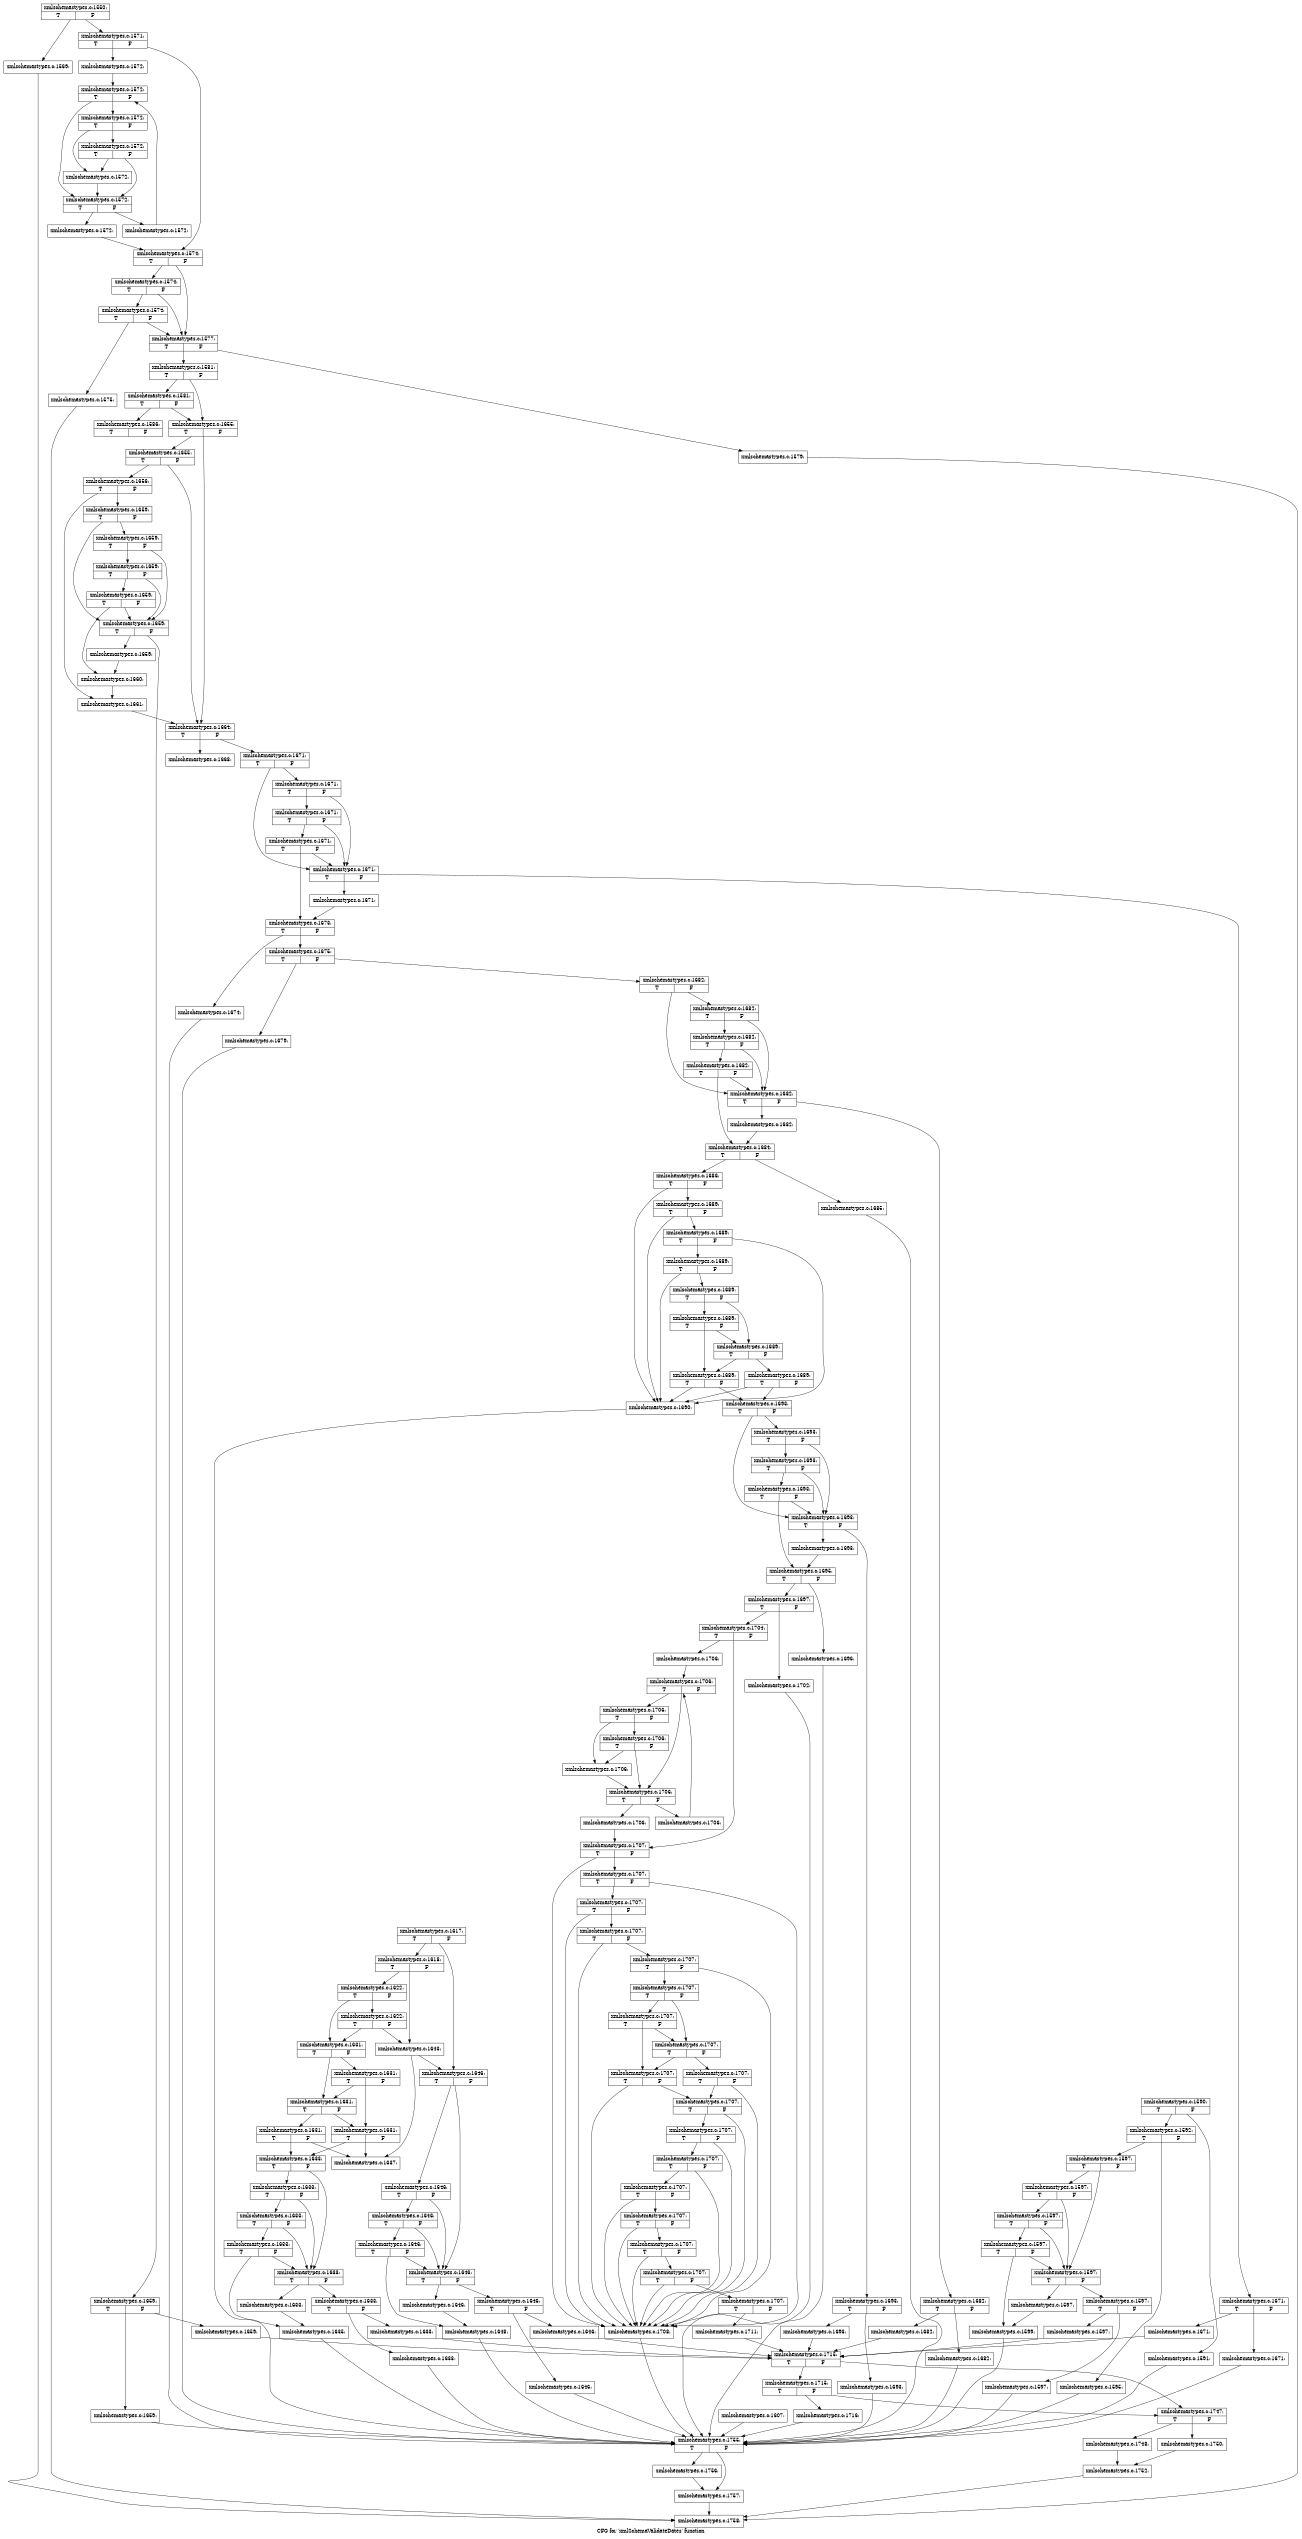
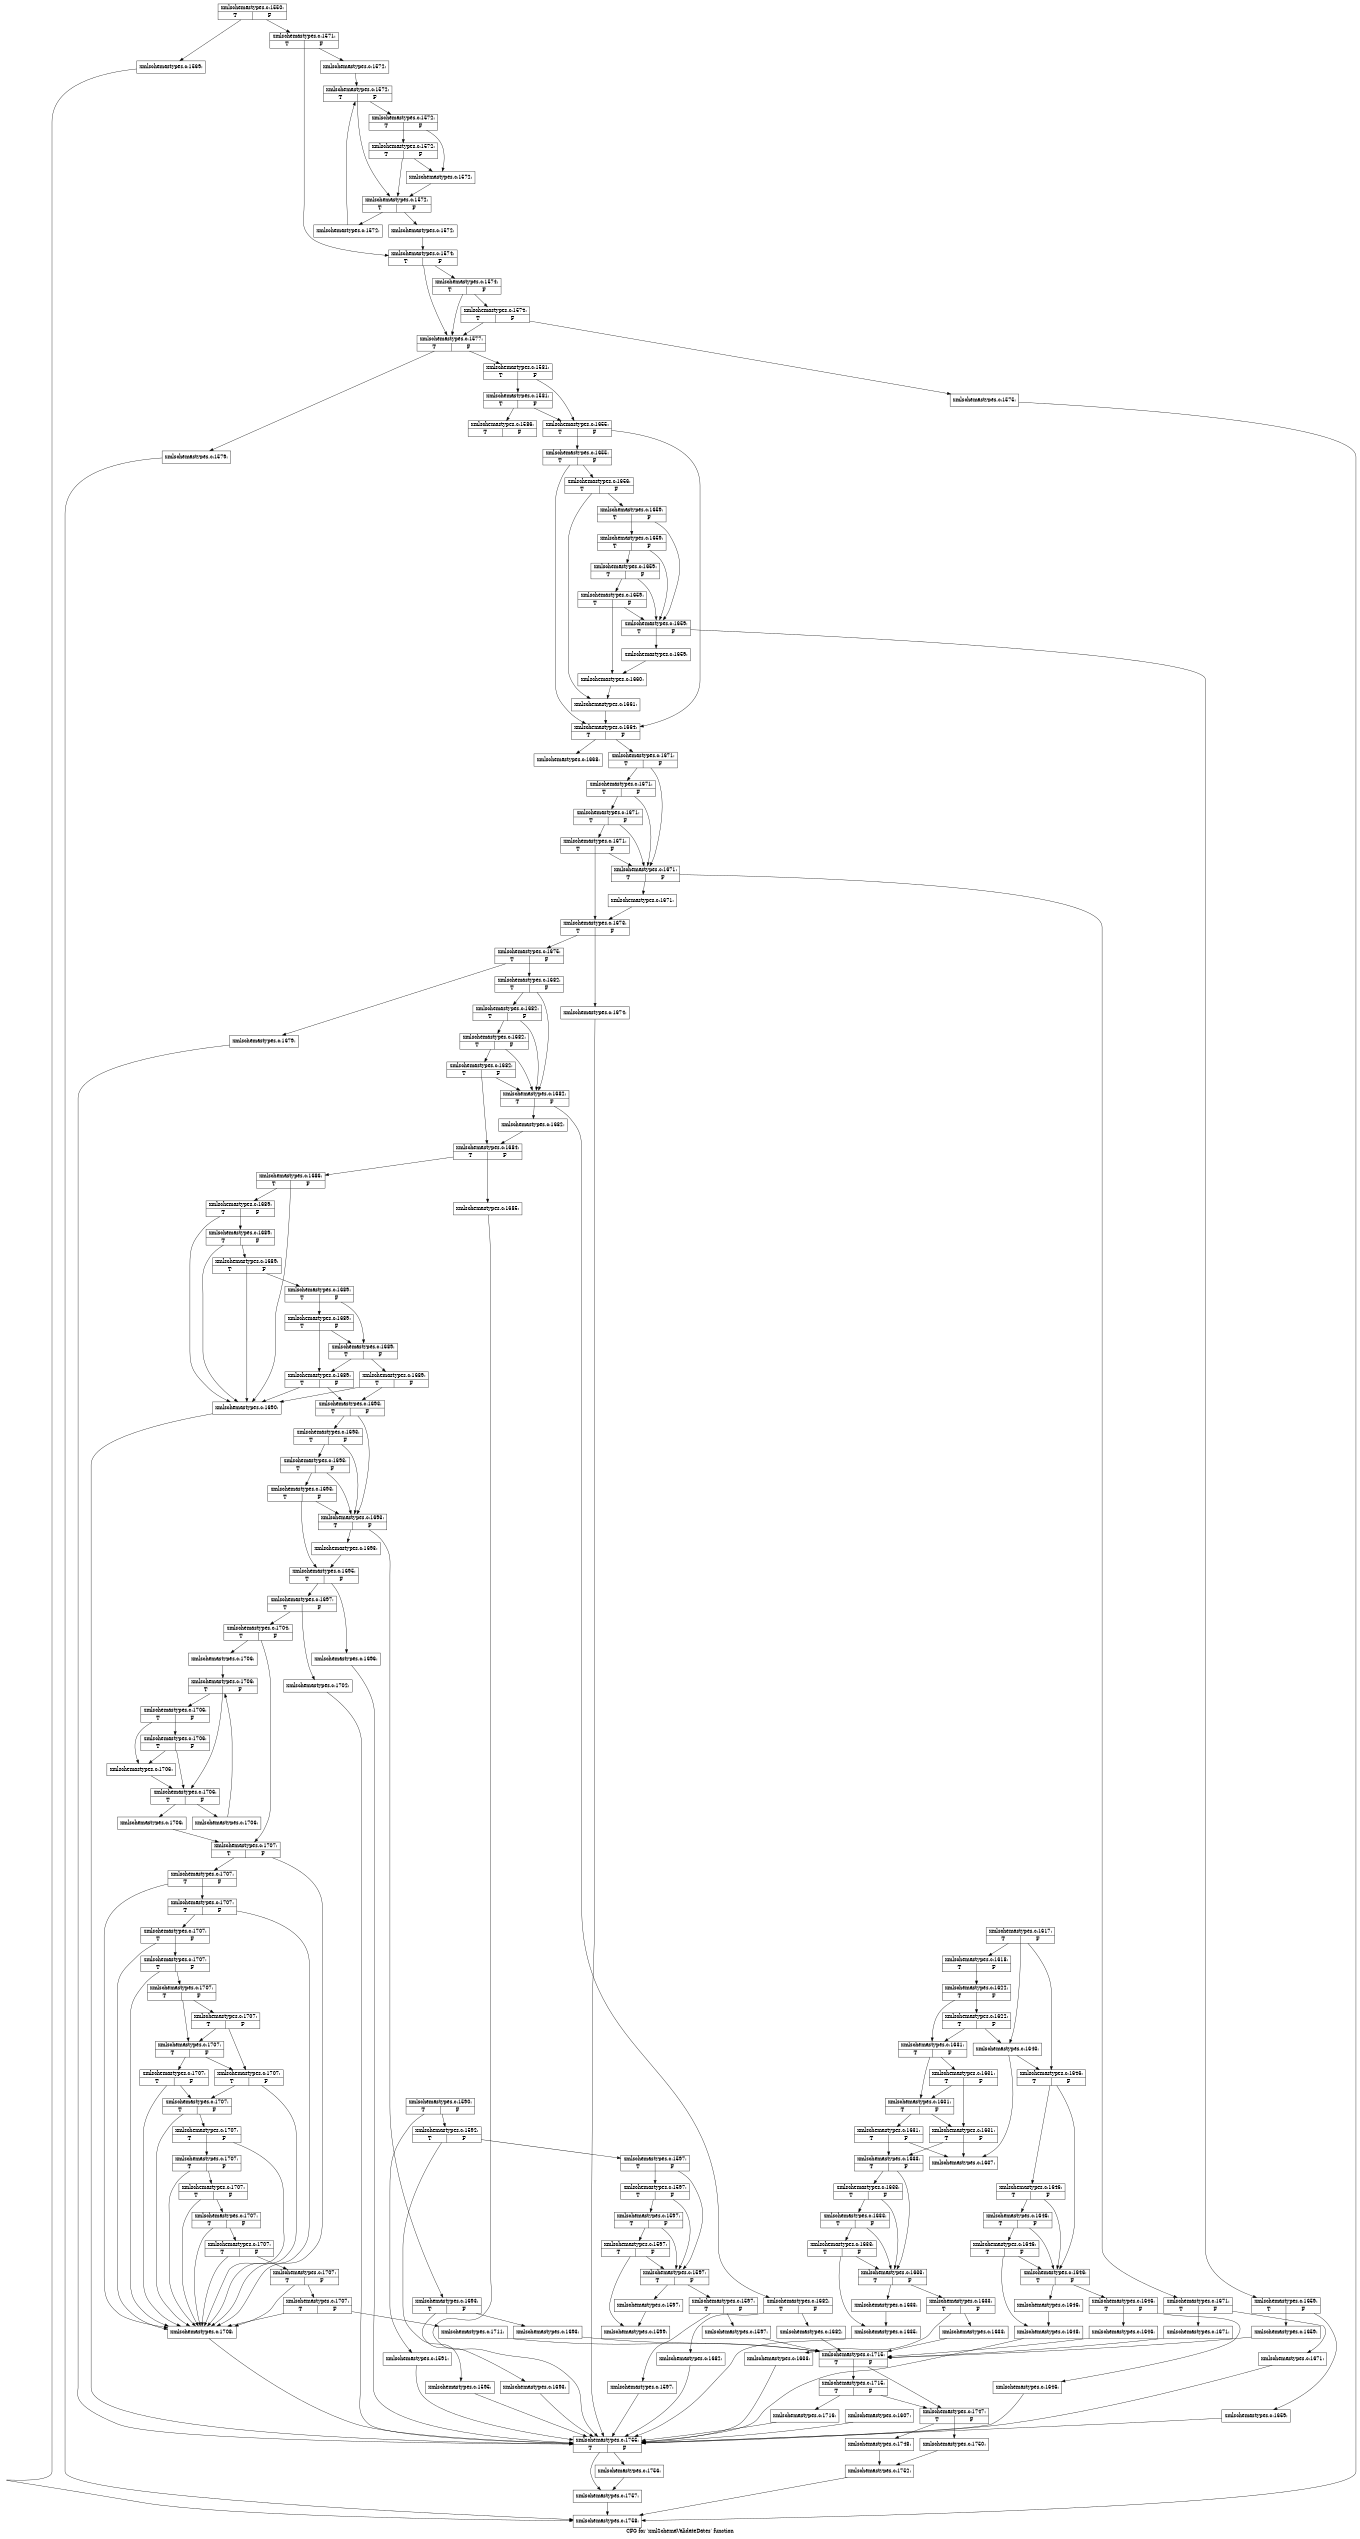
(410, 2006) -> (1019, 1992)
(906, 2432) -> none
